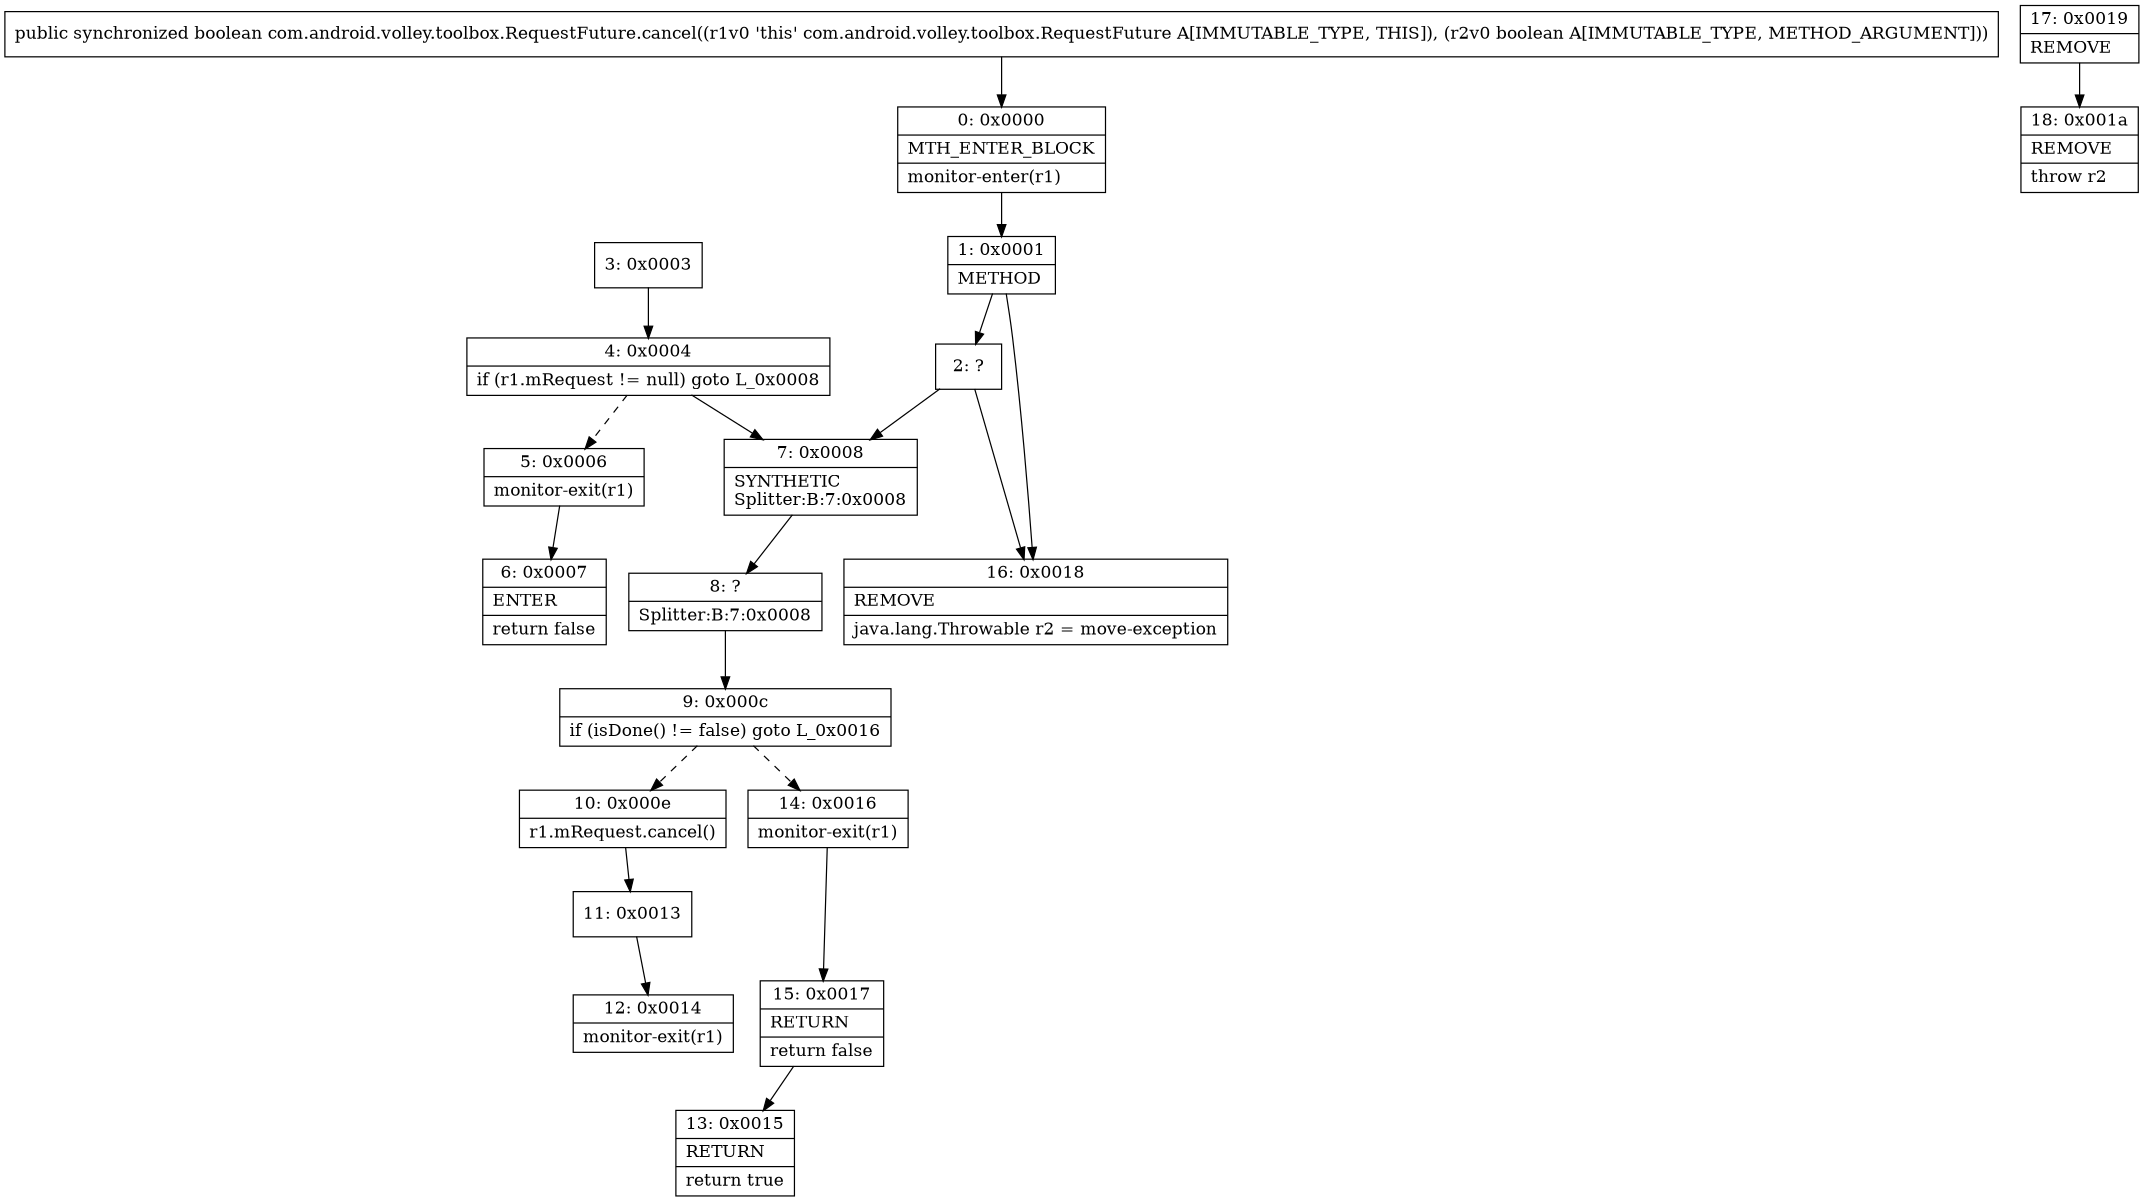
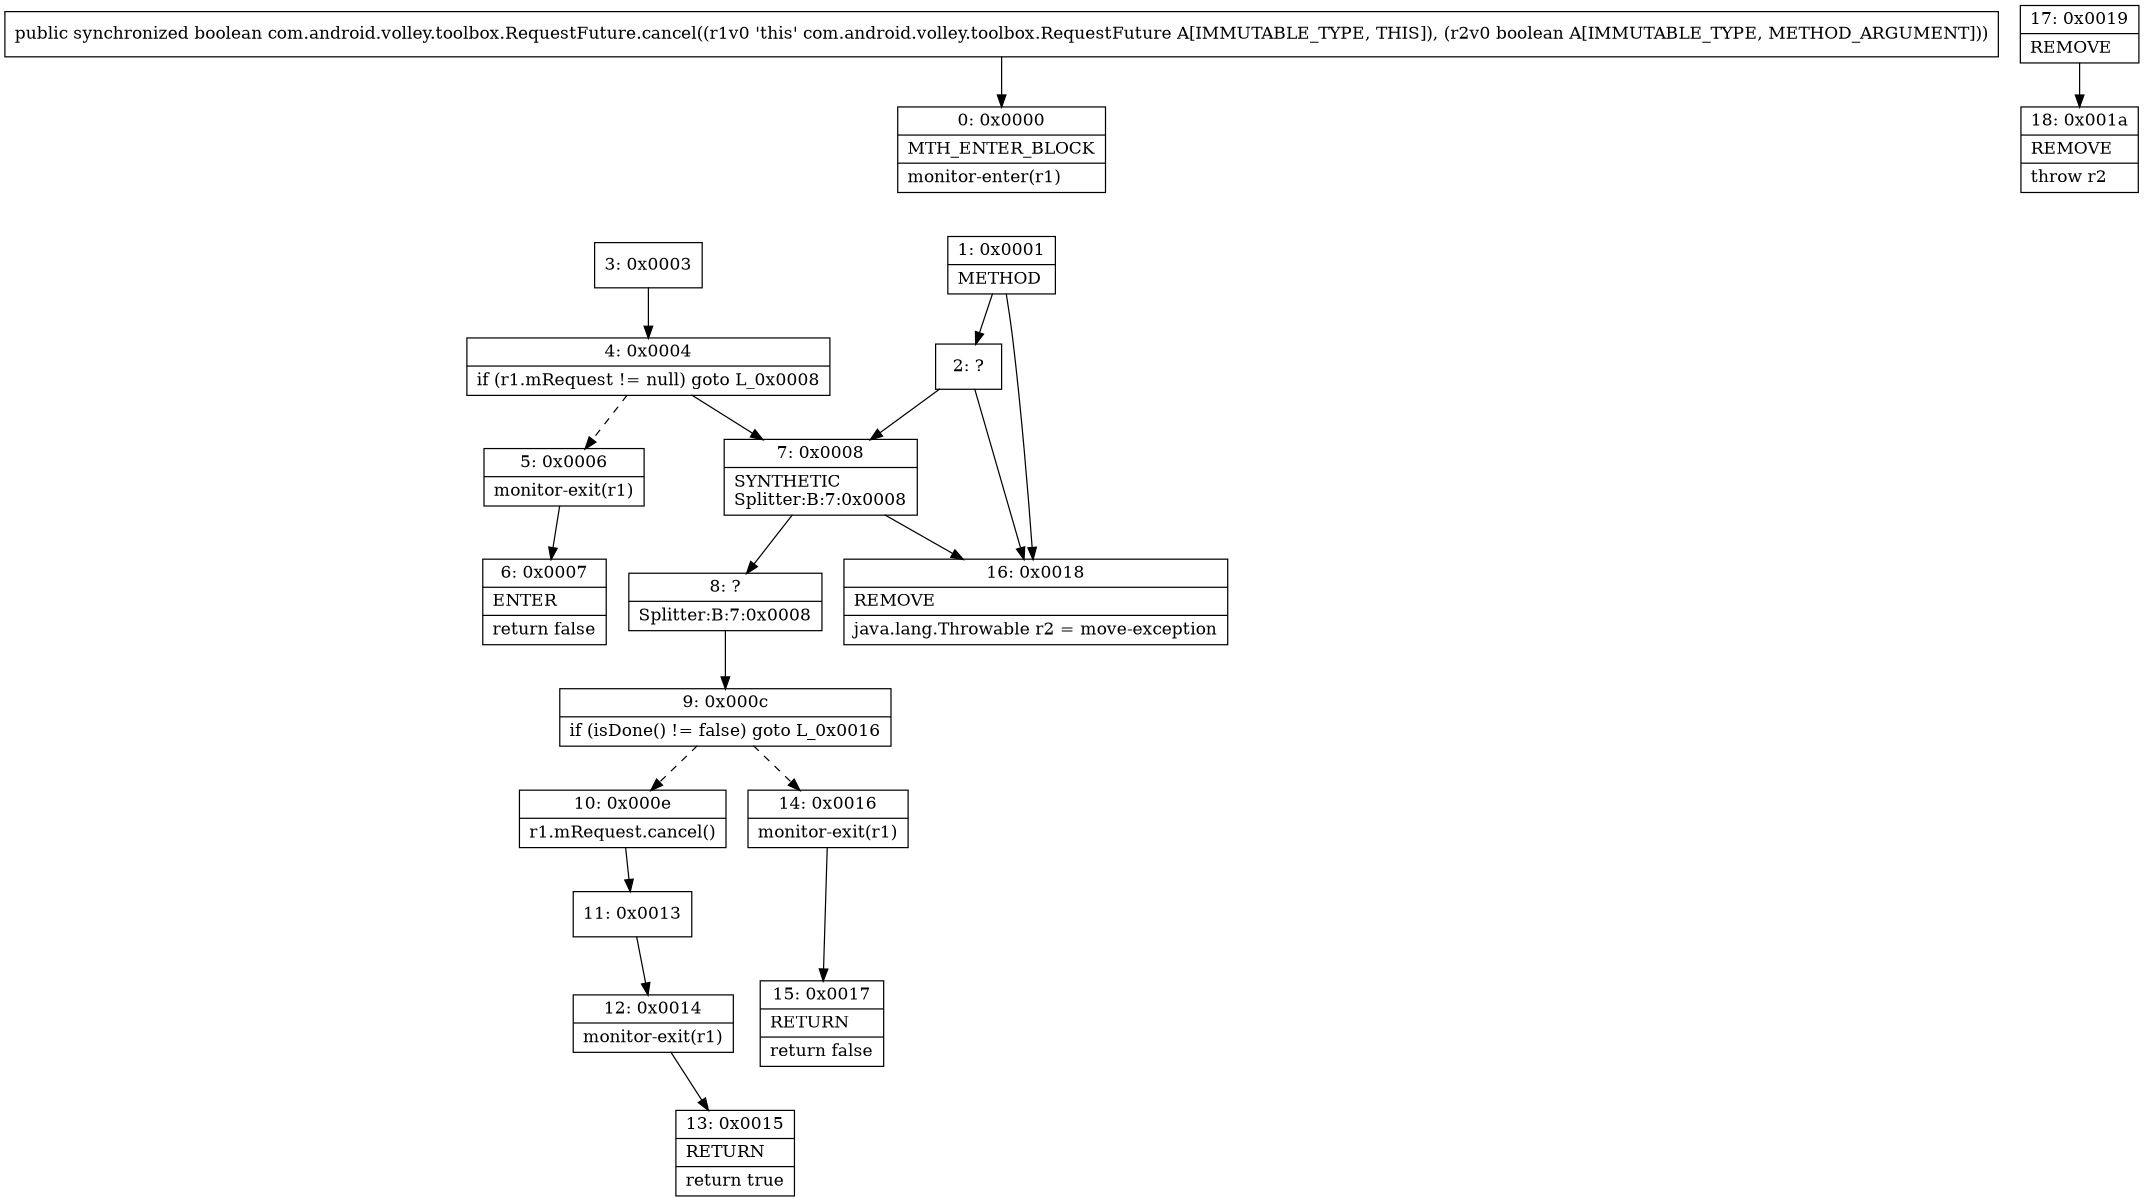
(1002, 208) -> none
none -> (919, 534)
(782, 1083) -> (686, 1076)
